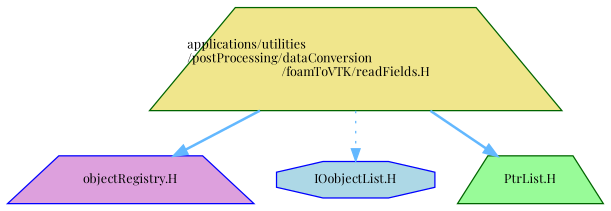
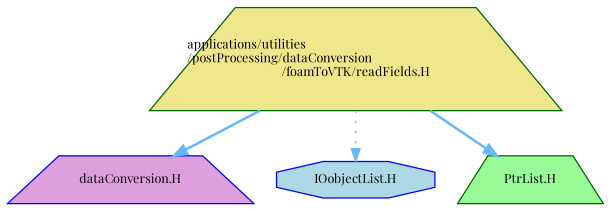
(131, 180) -> (131, 180)
